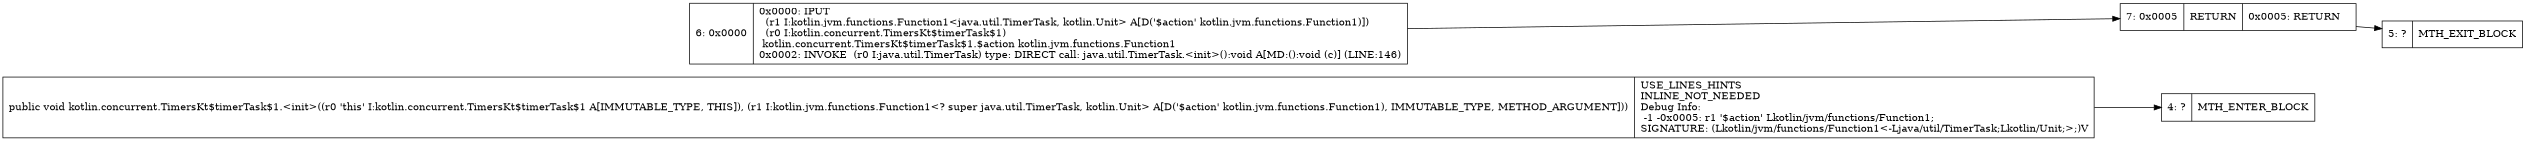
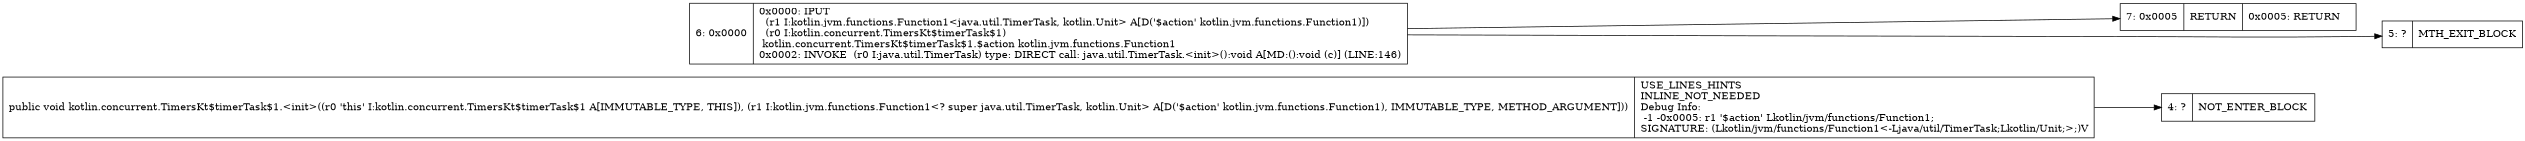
(2365, 27) -> (1891, 36)
(2253, 107) -> (2253, 107)
